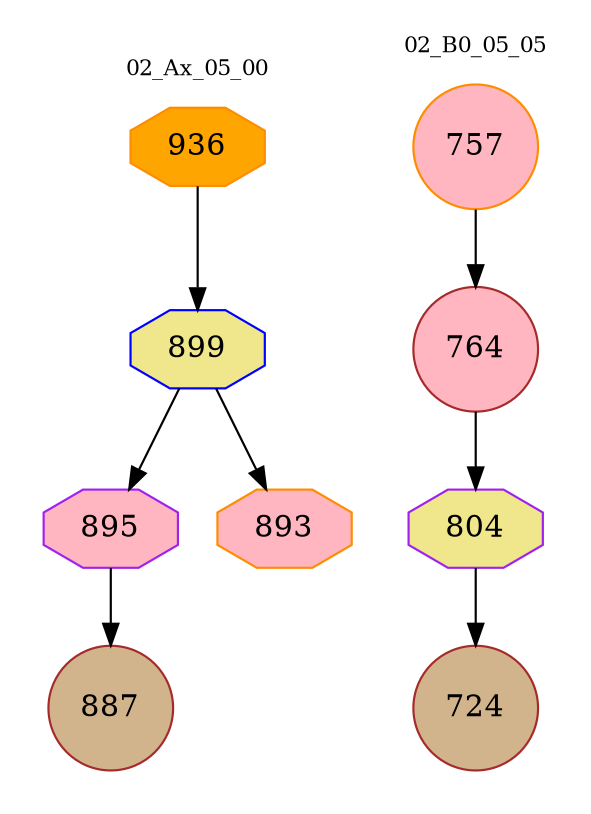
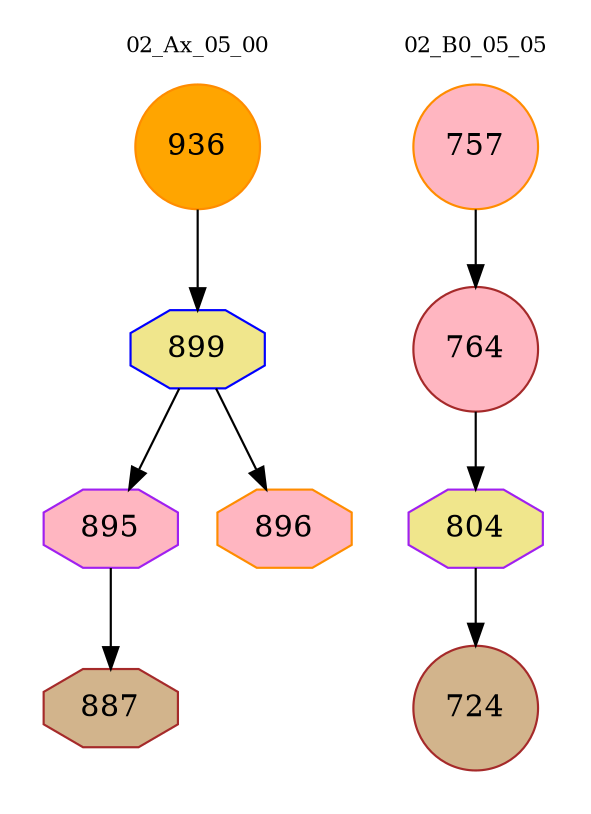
(198, 147) -> (198, 147)
(285, 529) -> (285, 529)
(111, 708) -> (111, 708)
